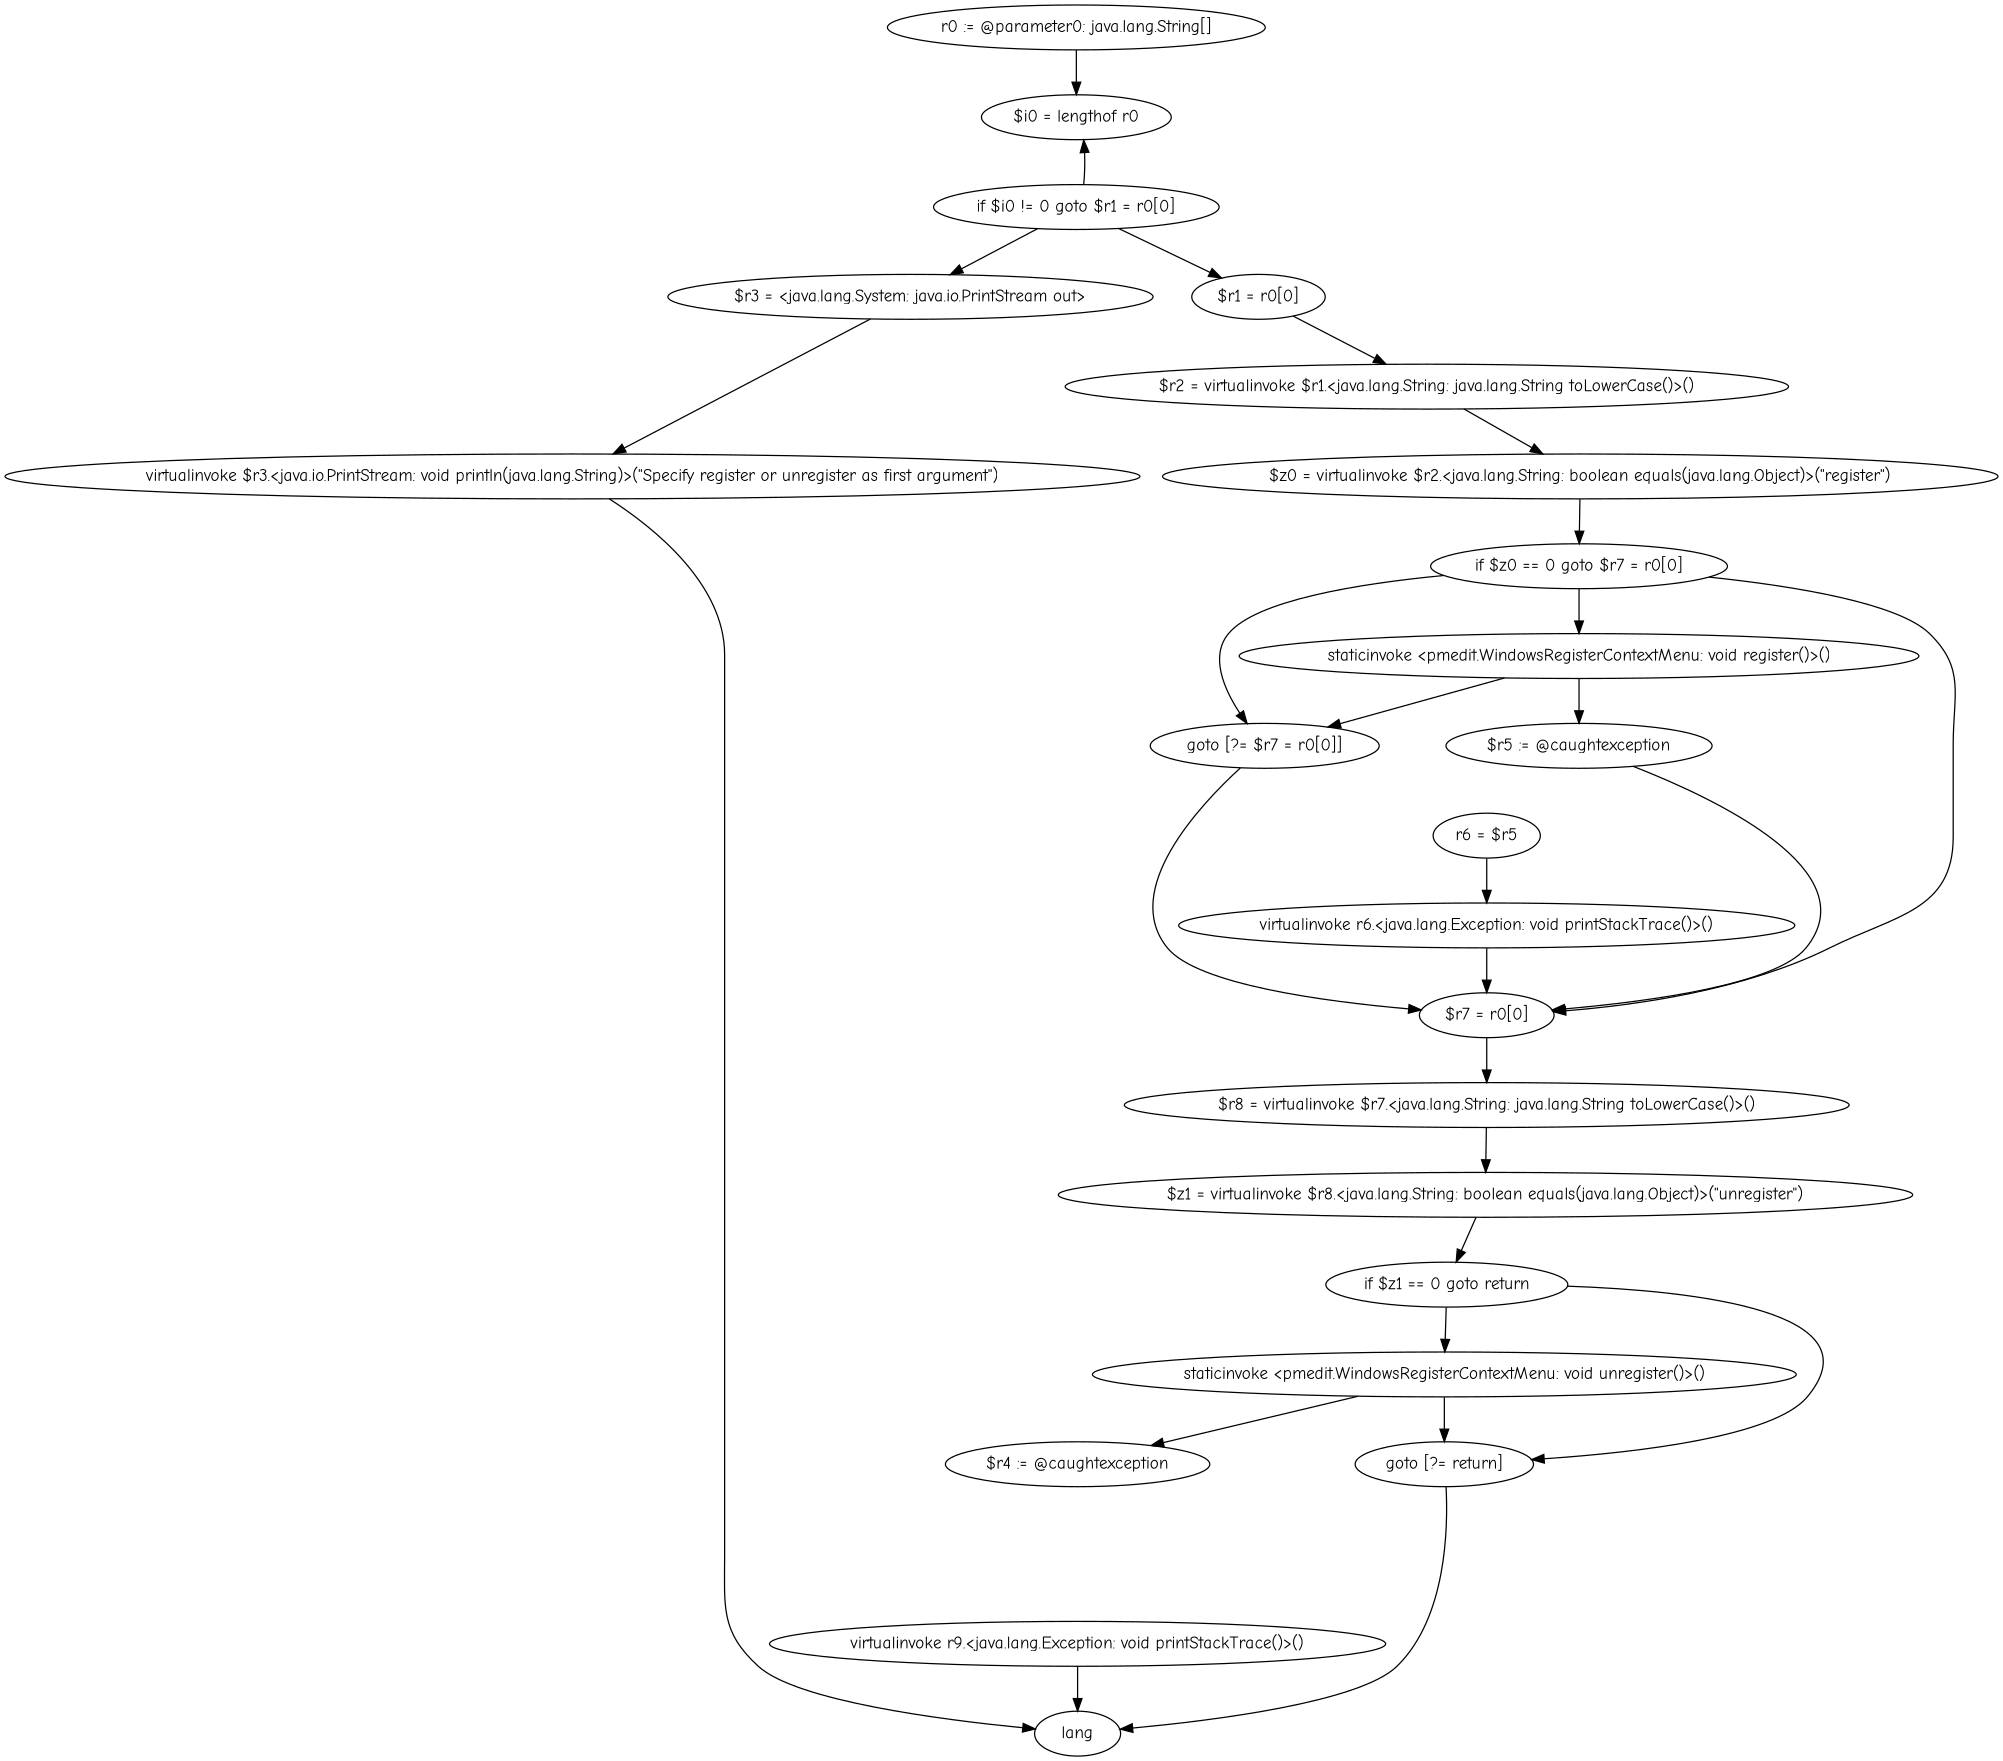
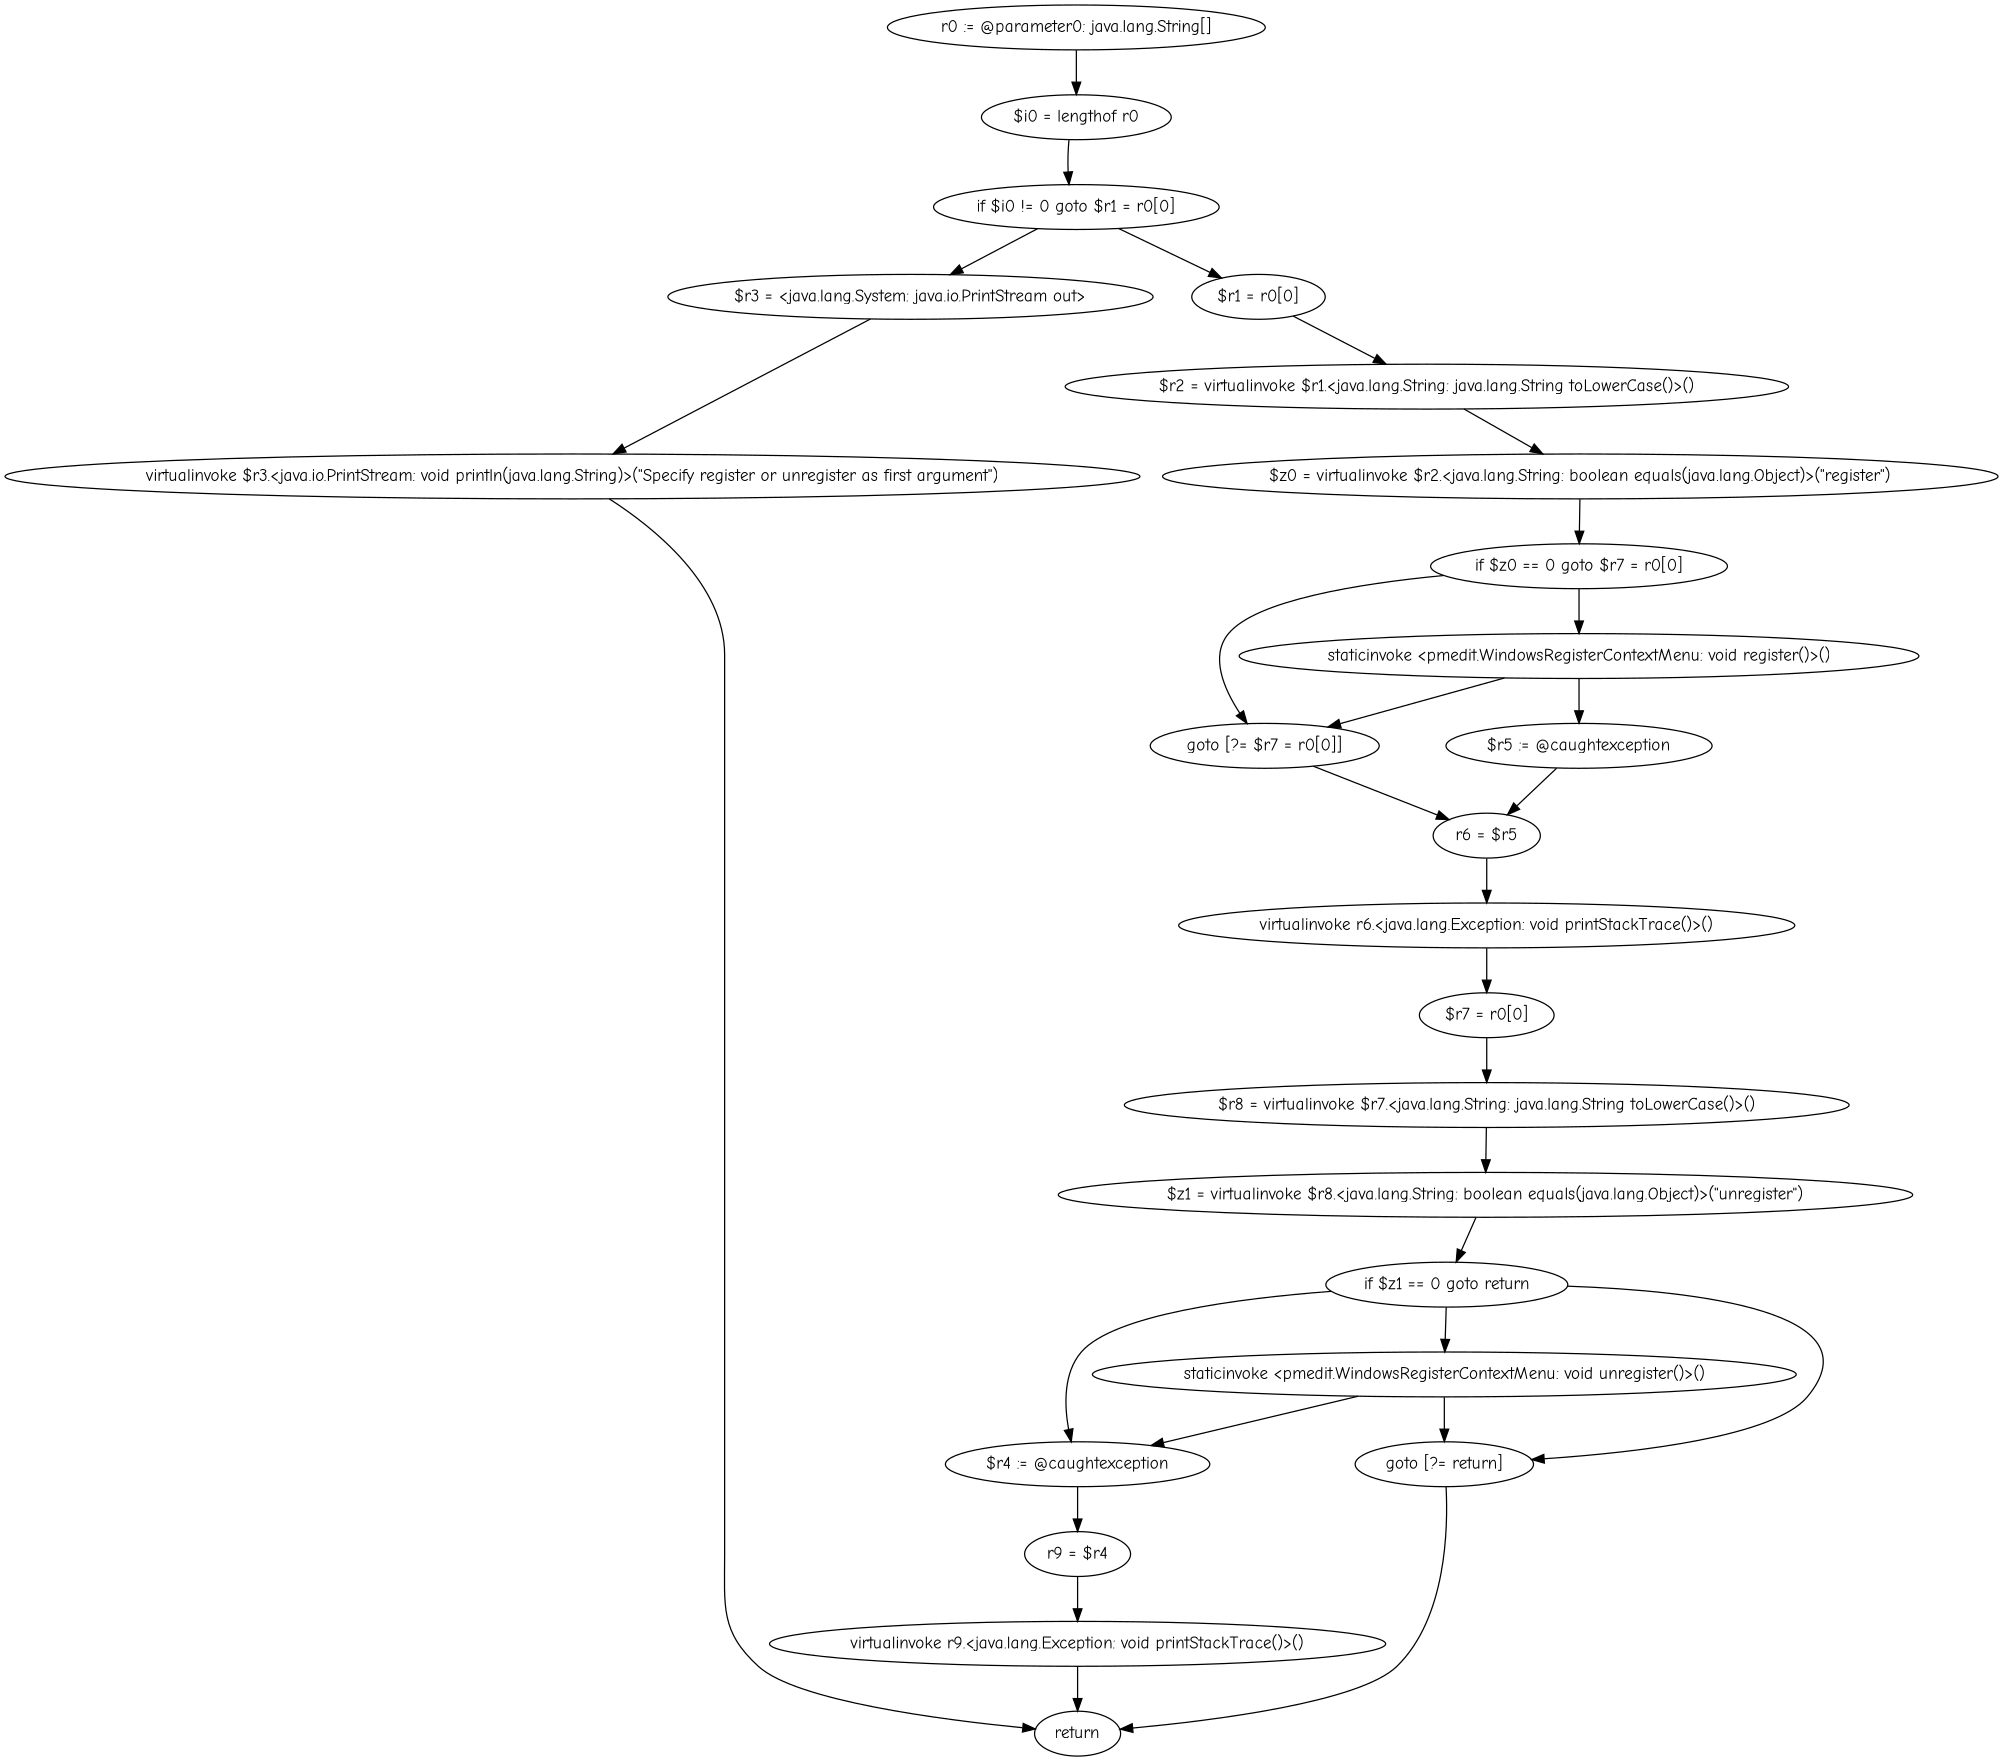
(1085, 169) -> (1068, 156)
(1953, 843) -> none
(1814, 932) -> (1537, 787)
(1183, 961) -> (1375, 791)
none -> (1162, 1315)
none -> (1078, 1554)
(1078, 1734) -> (1078, 1734)
